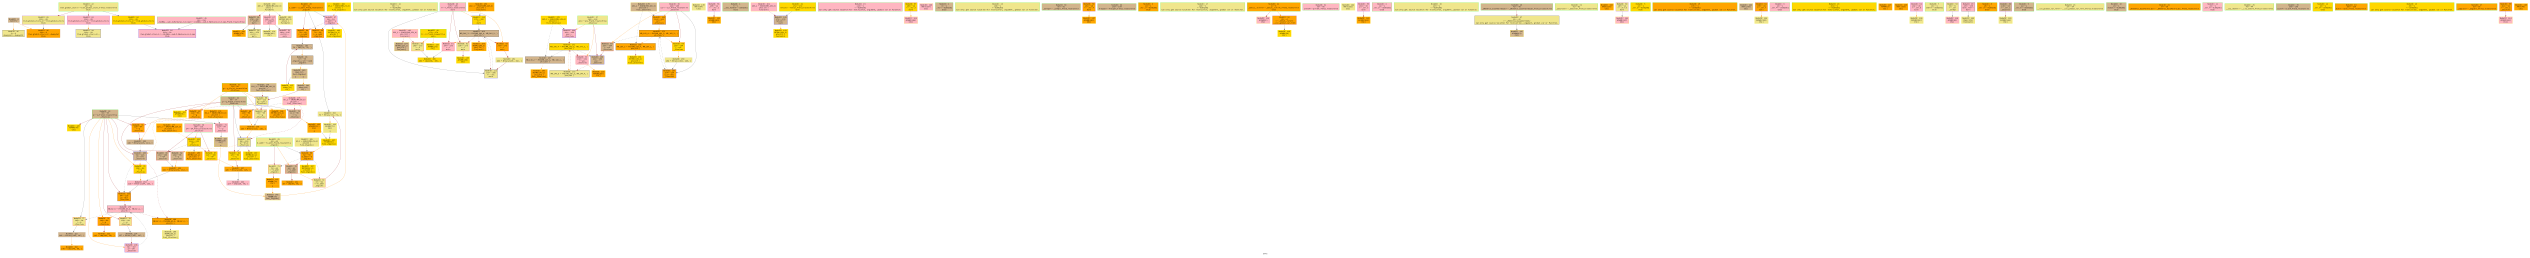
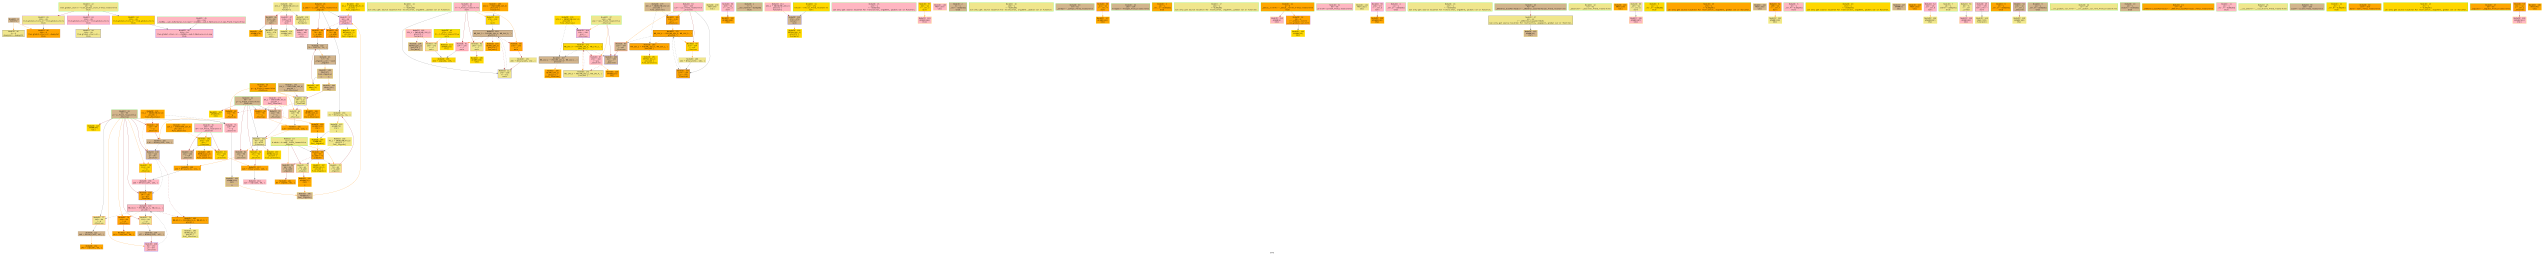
(1885, 7) -> (1899, 7)
(305, 176) -> (323, 150)
